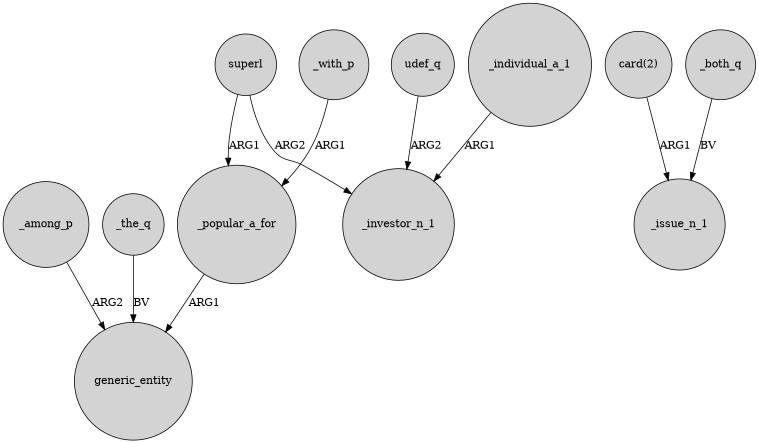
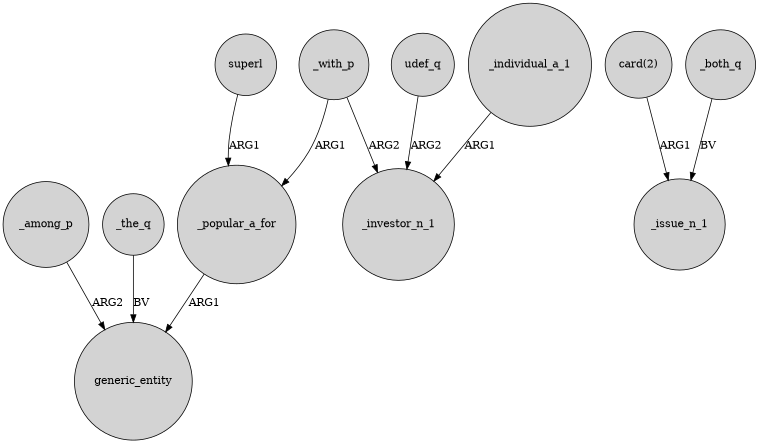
(282, 157) -> (361, 131)
